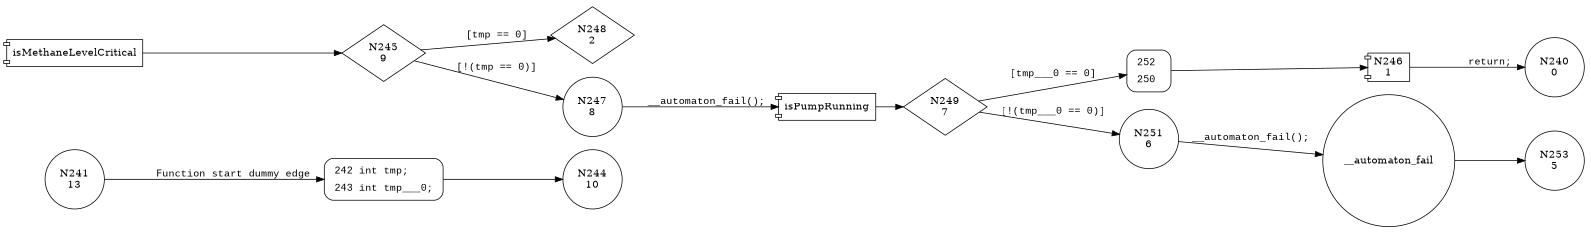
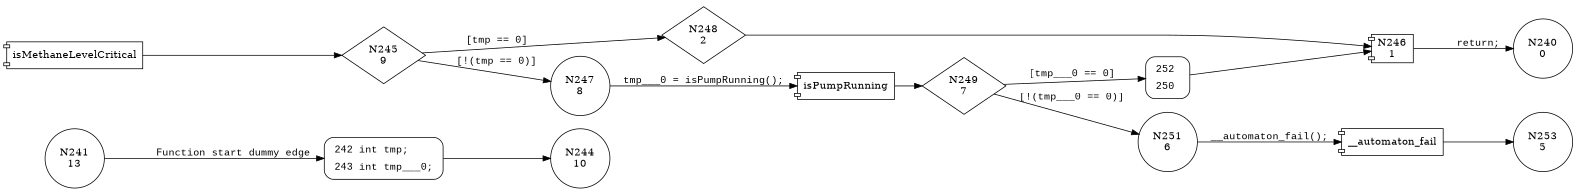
none -> (1055, 35)
(706, 101) -> (704, 80)
(1389, 161) -> (1392, 142)
